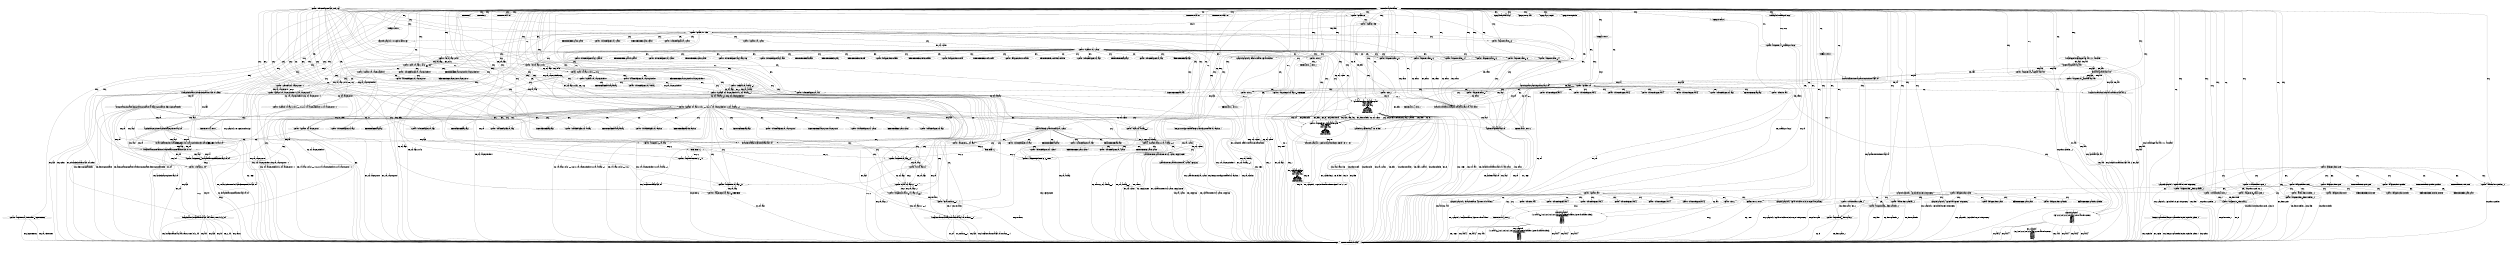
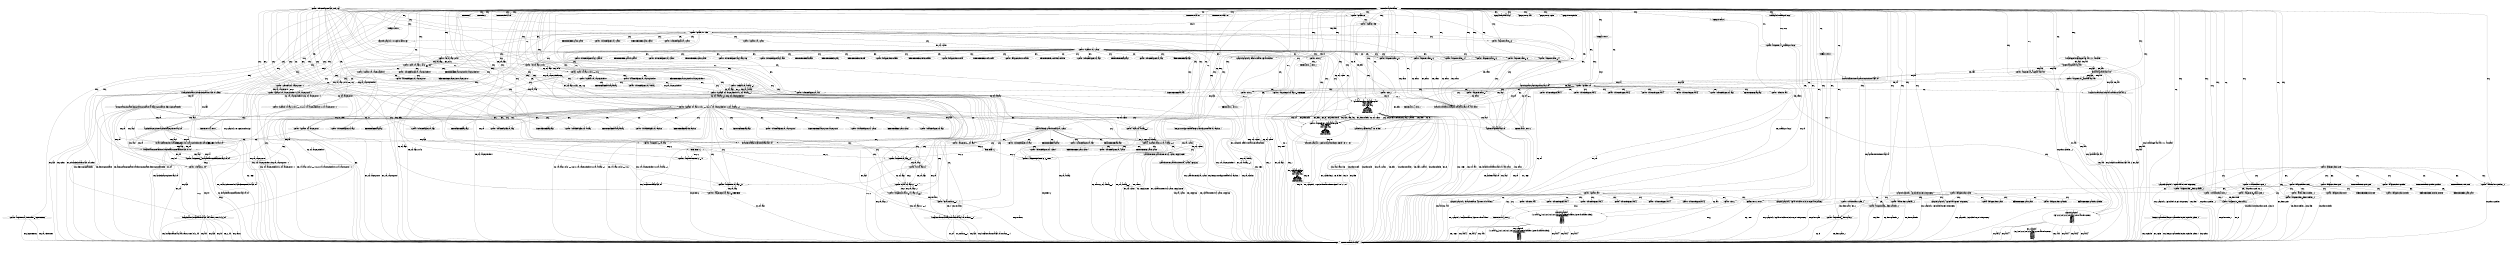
(504, 16) -> (504, 16)
(1547, 16) -> (1547, 16)
(1323, 54) -> (1323, 54)
(1047, 193) -> (1047, 193)
